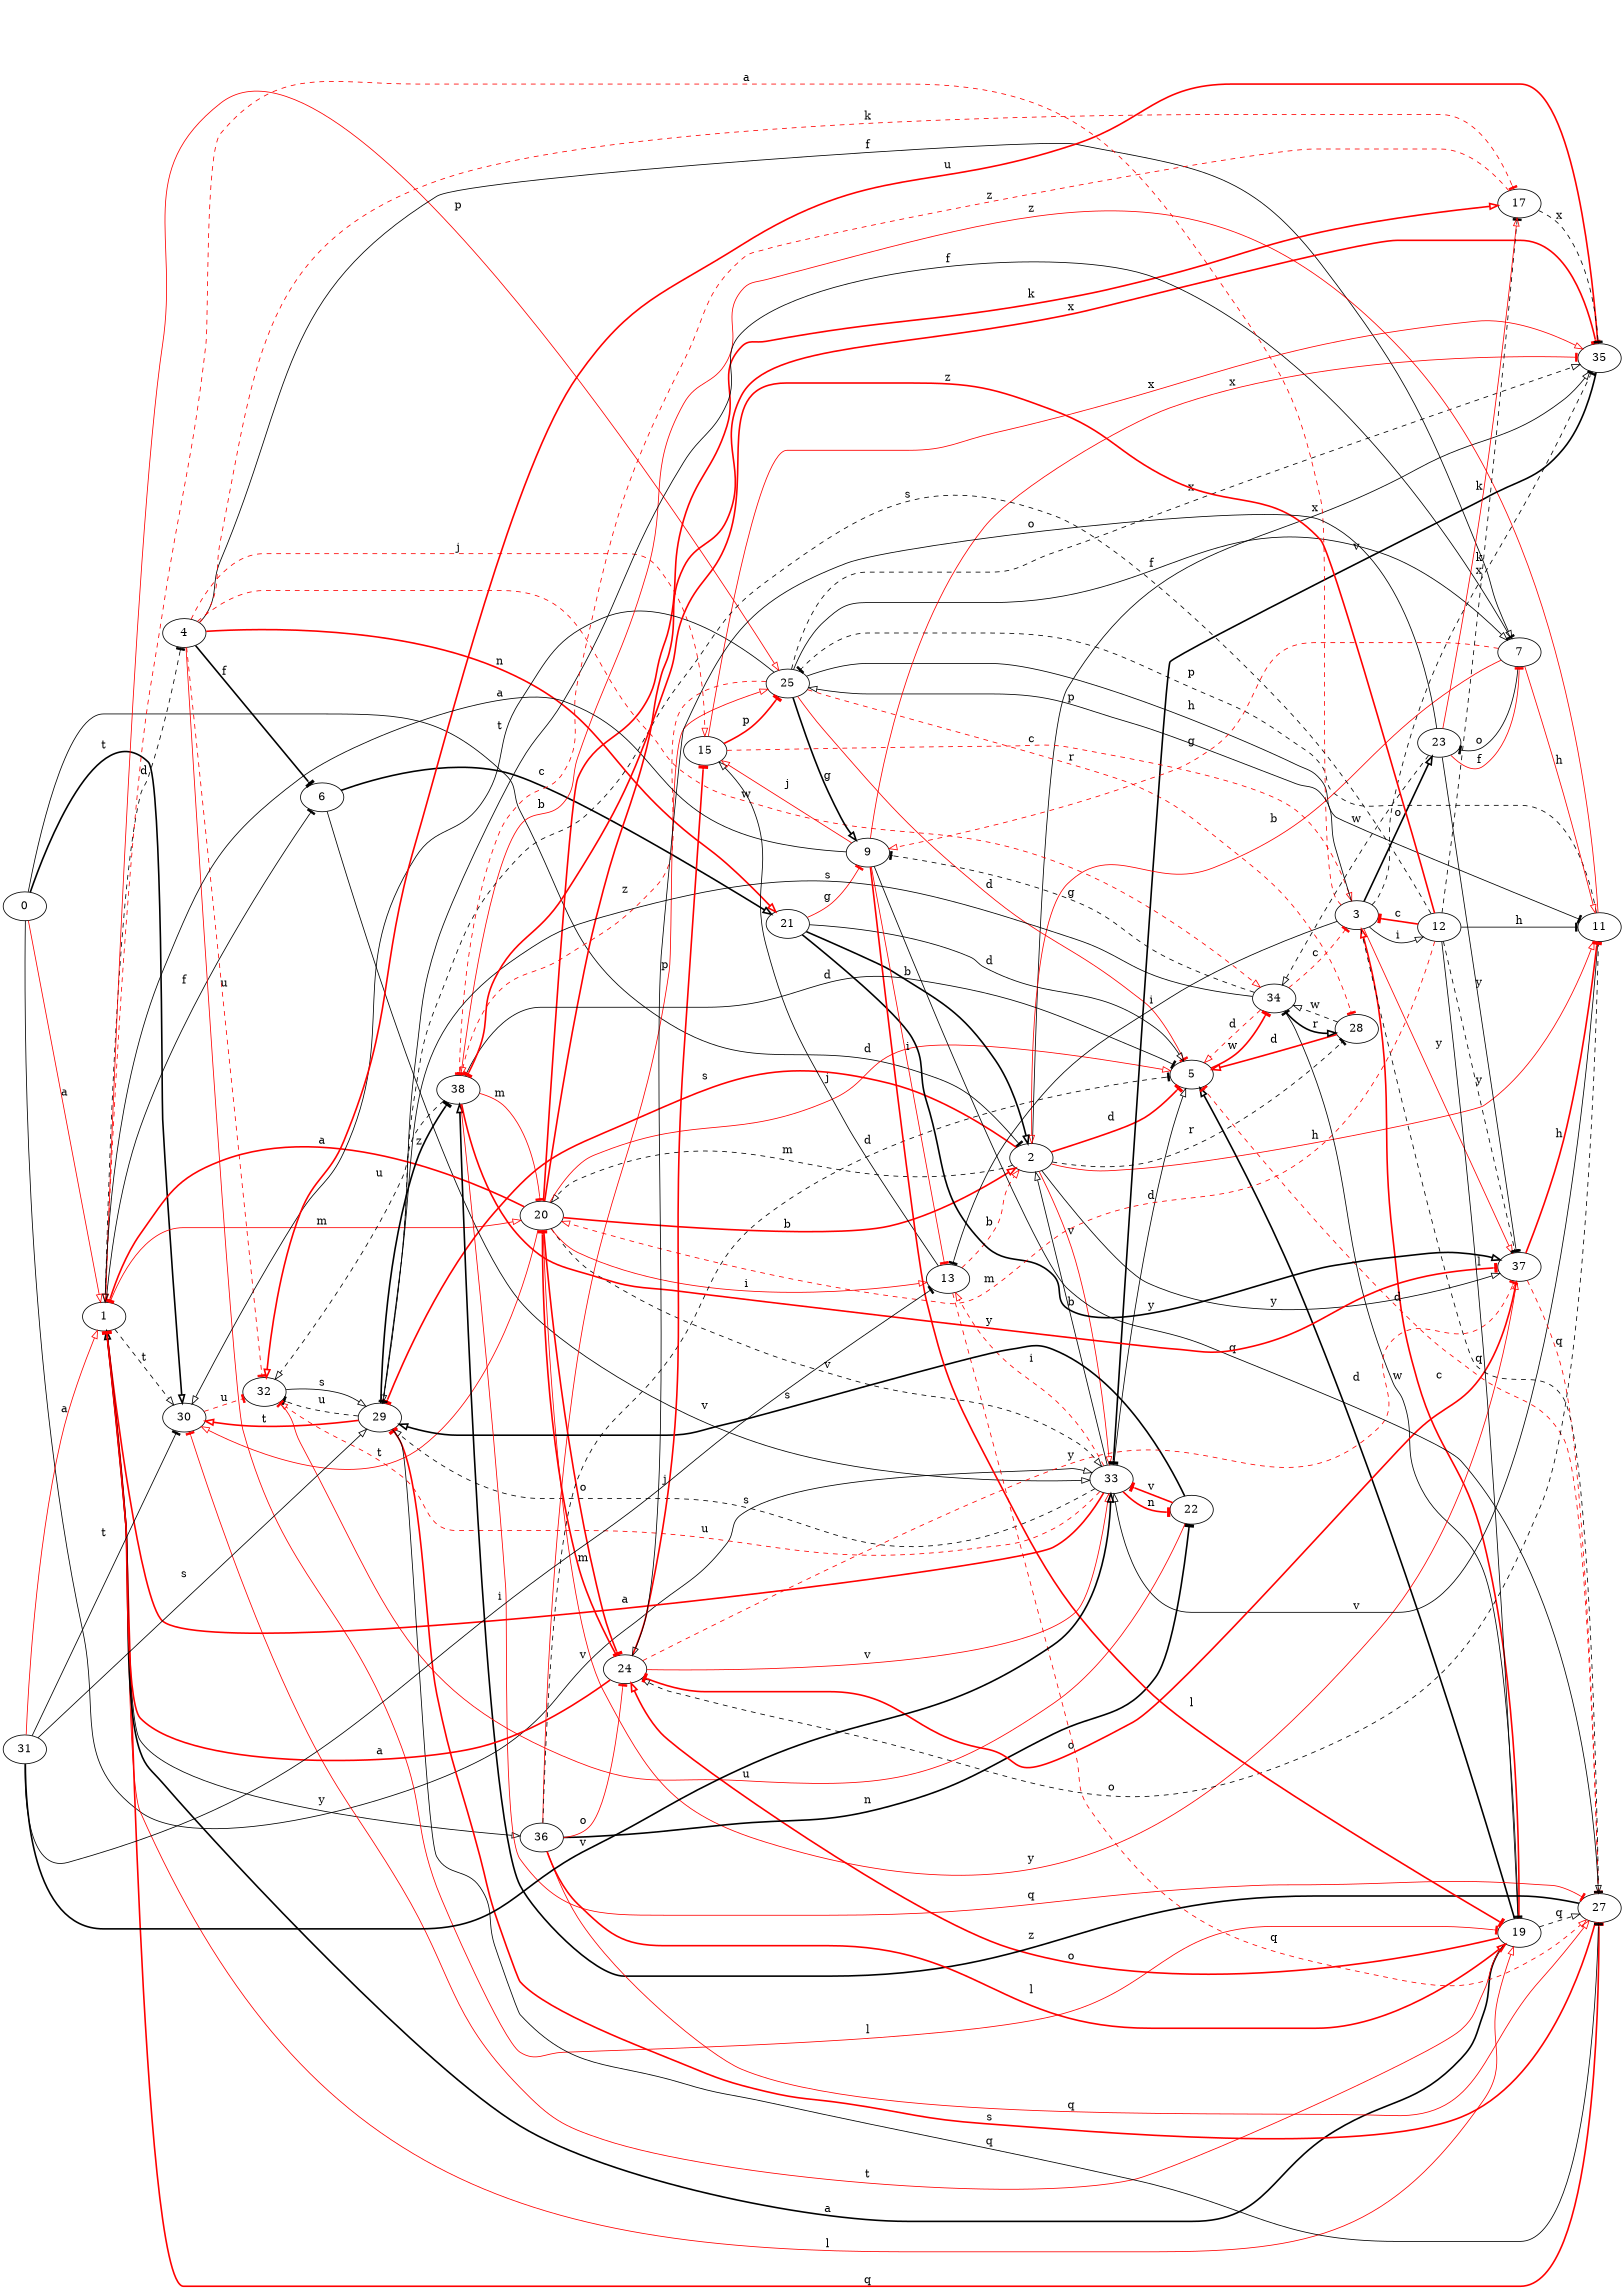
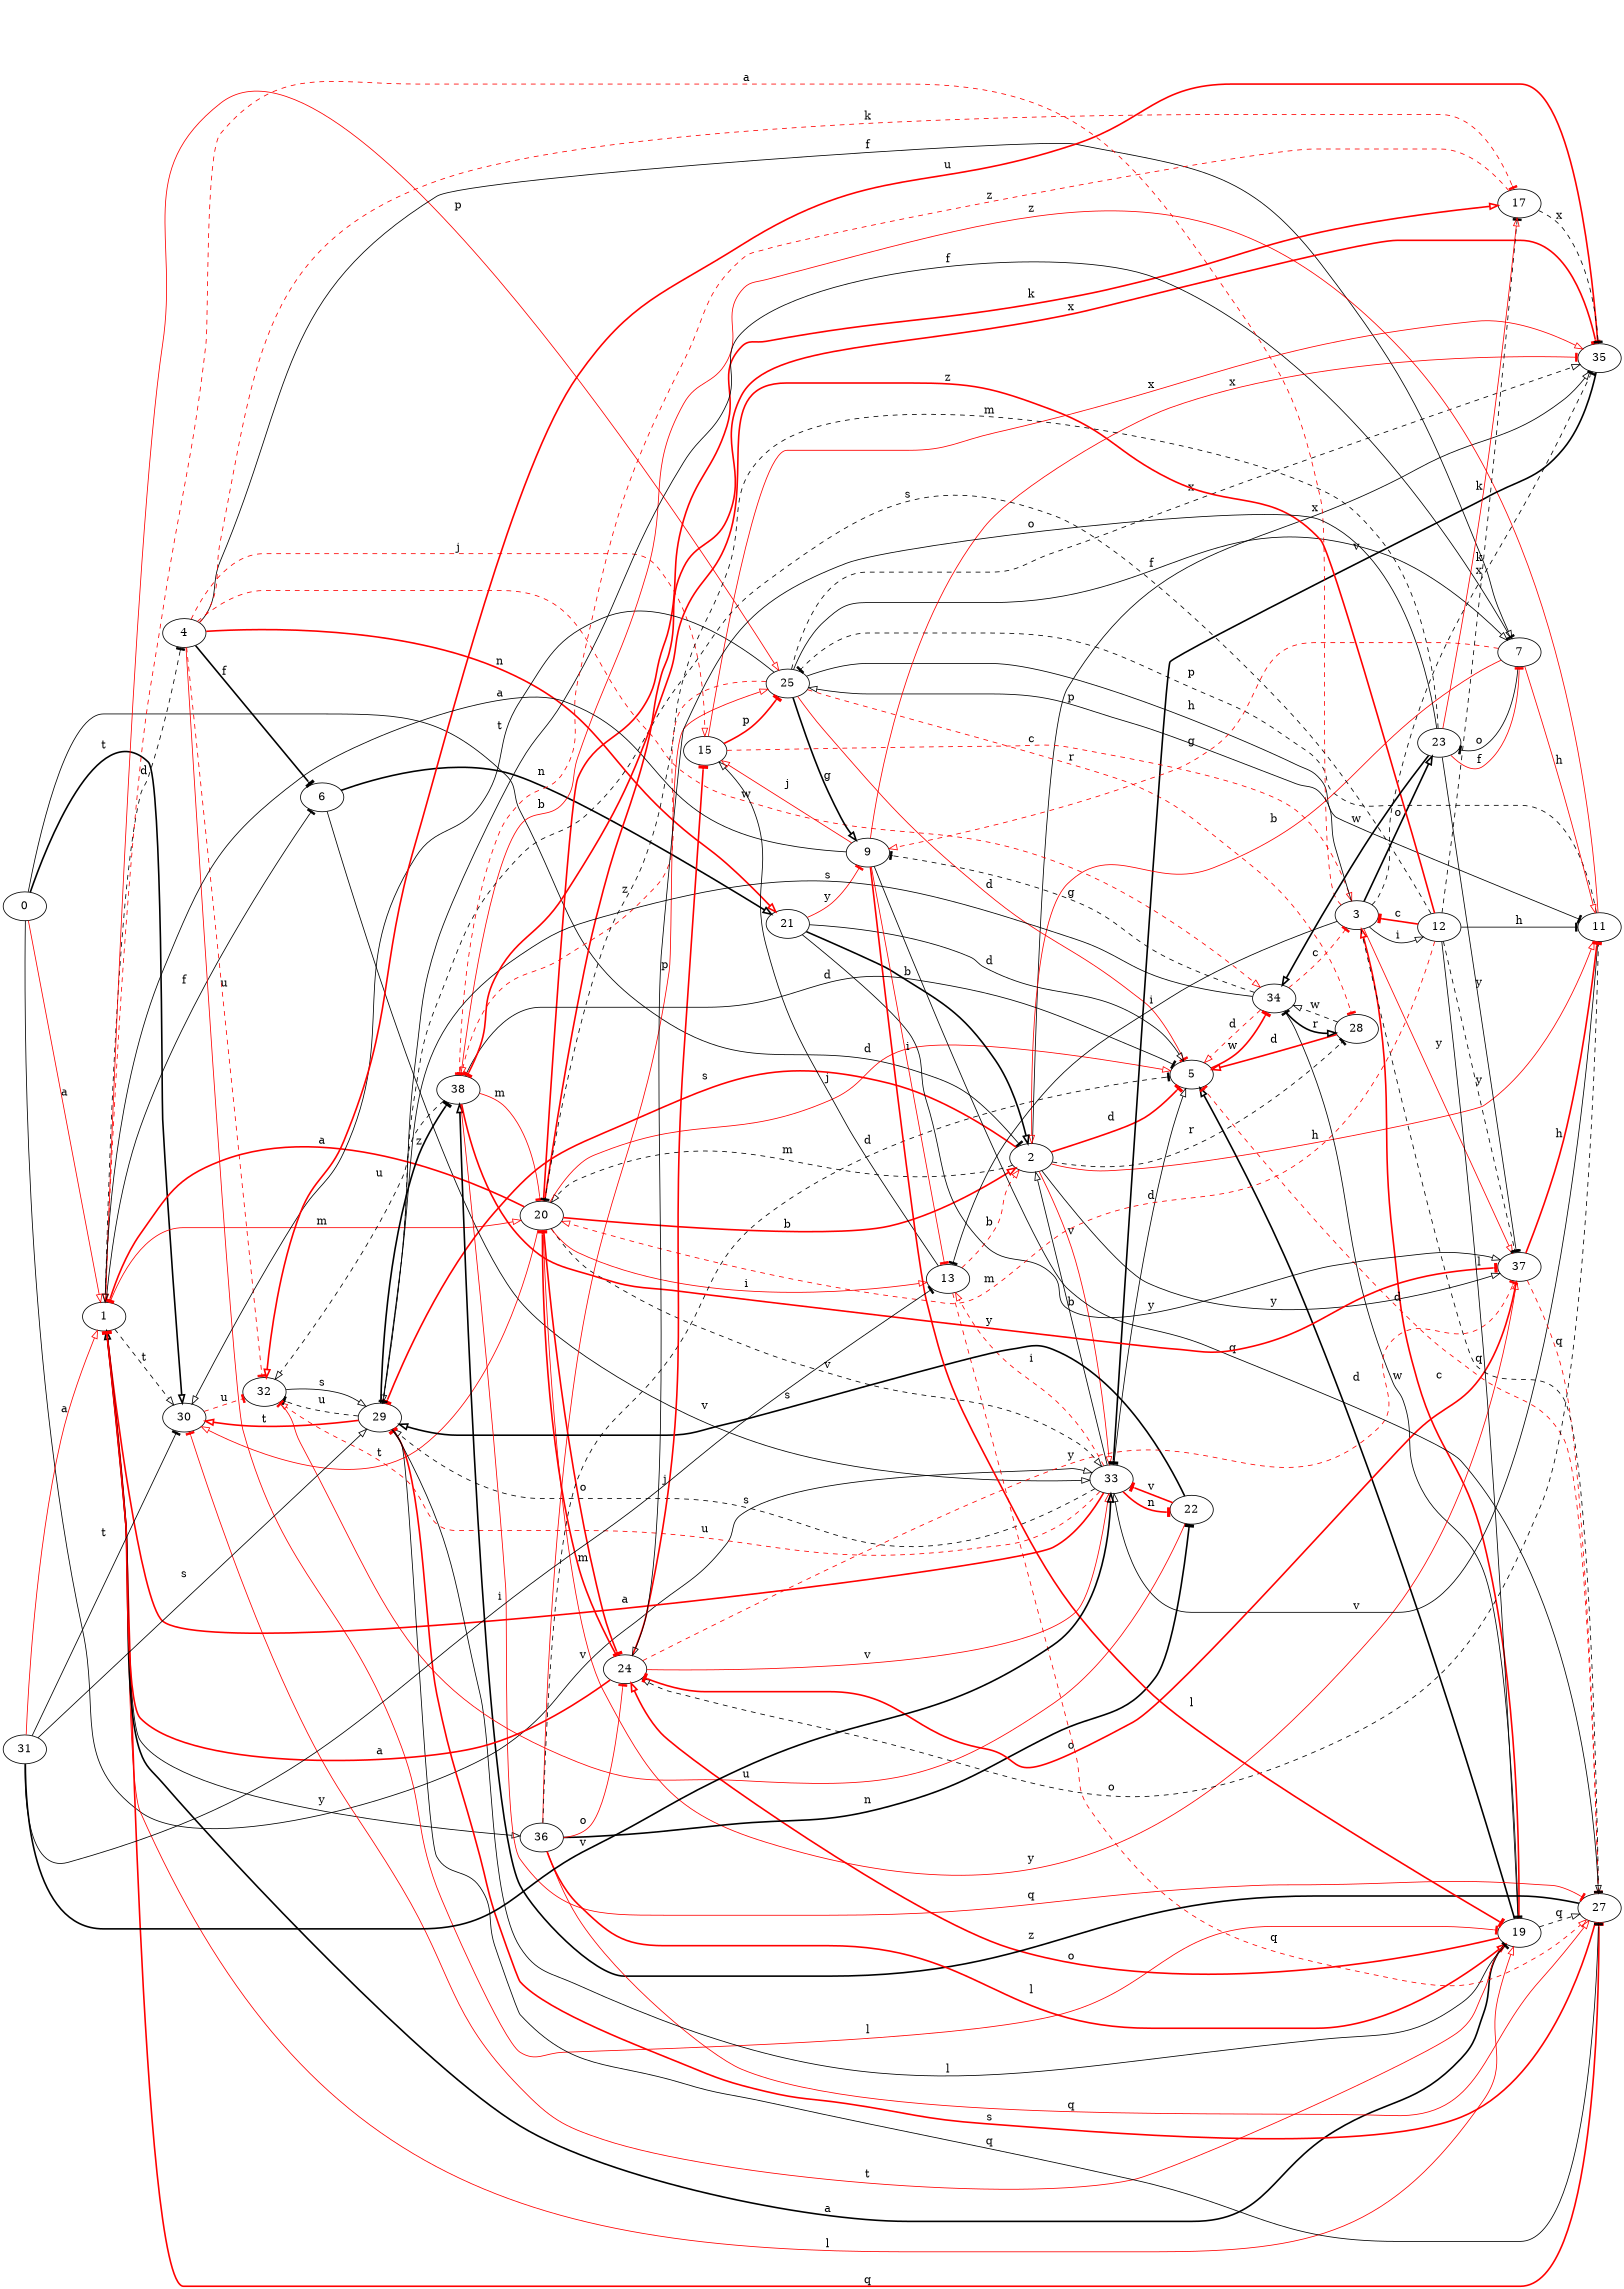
none -> (796, 437)
(542, 772) -> (542, 772)
(1353, 864) -> (1353, 864)
(828, 897) -> (828, 897)
(1043, 1267) -> (1043, 1267)
none -> (713, 2037)
